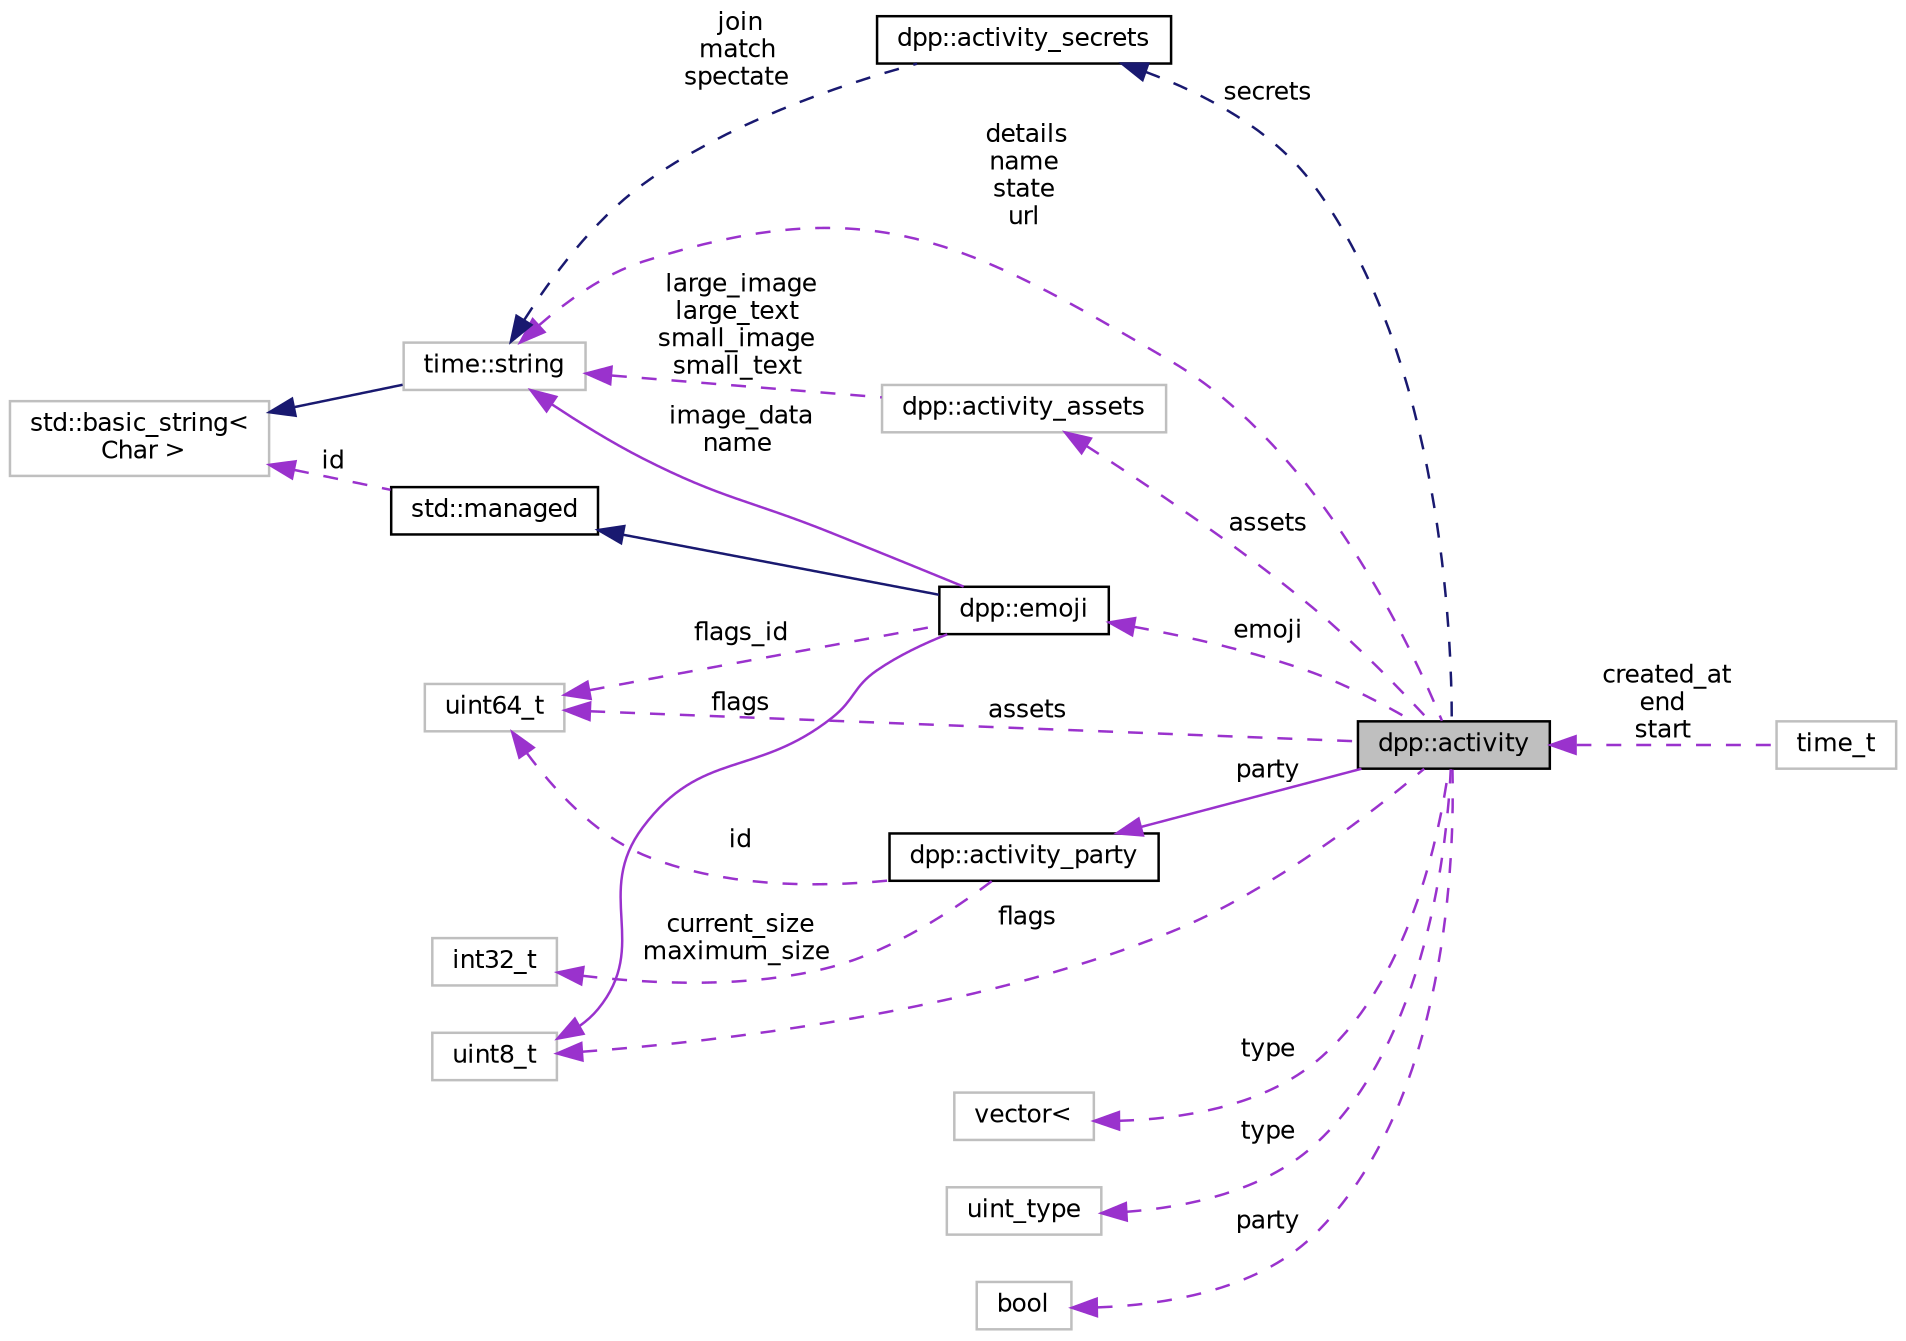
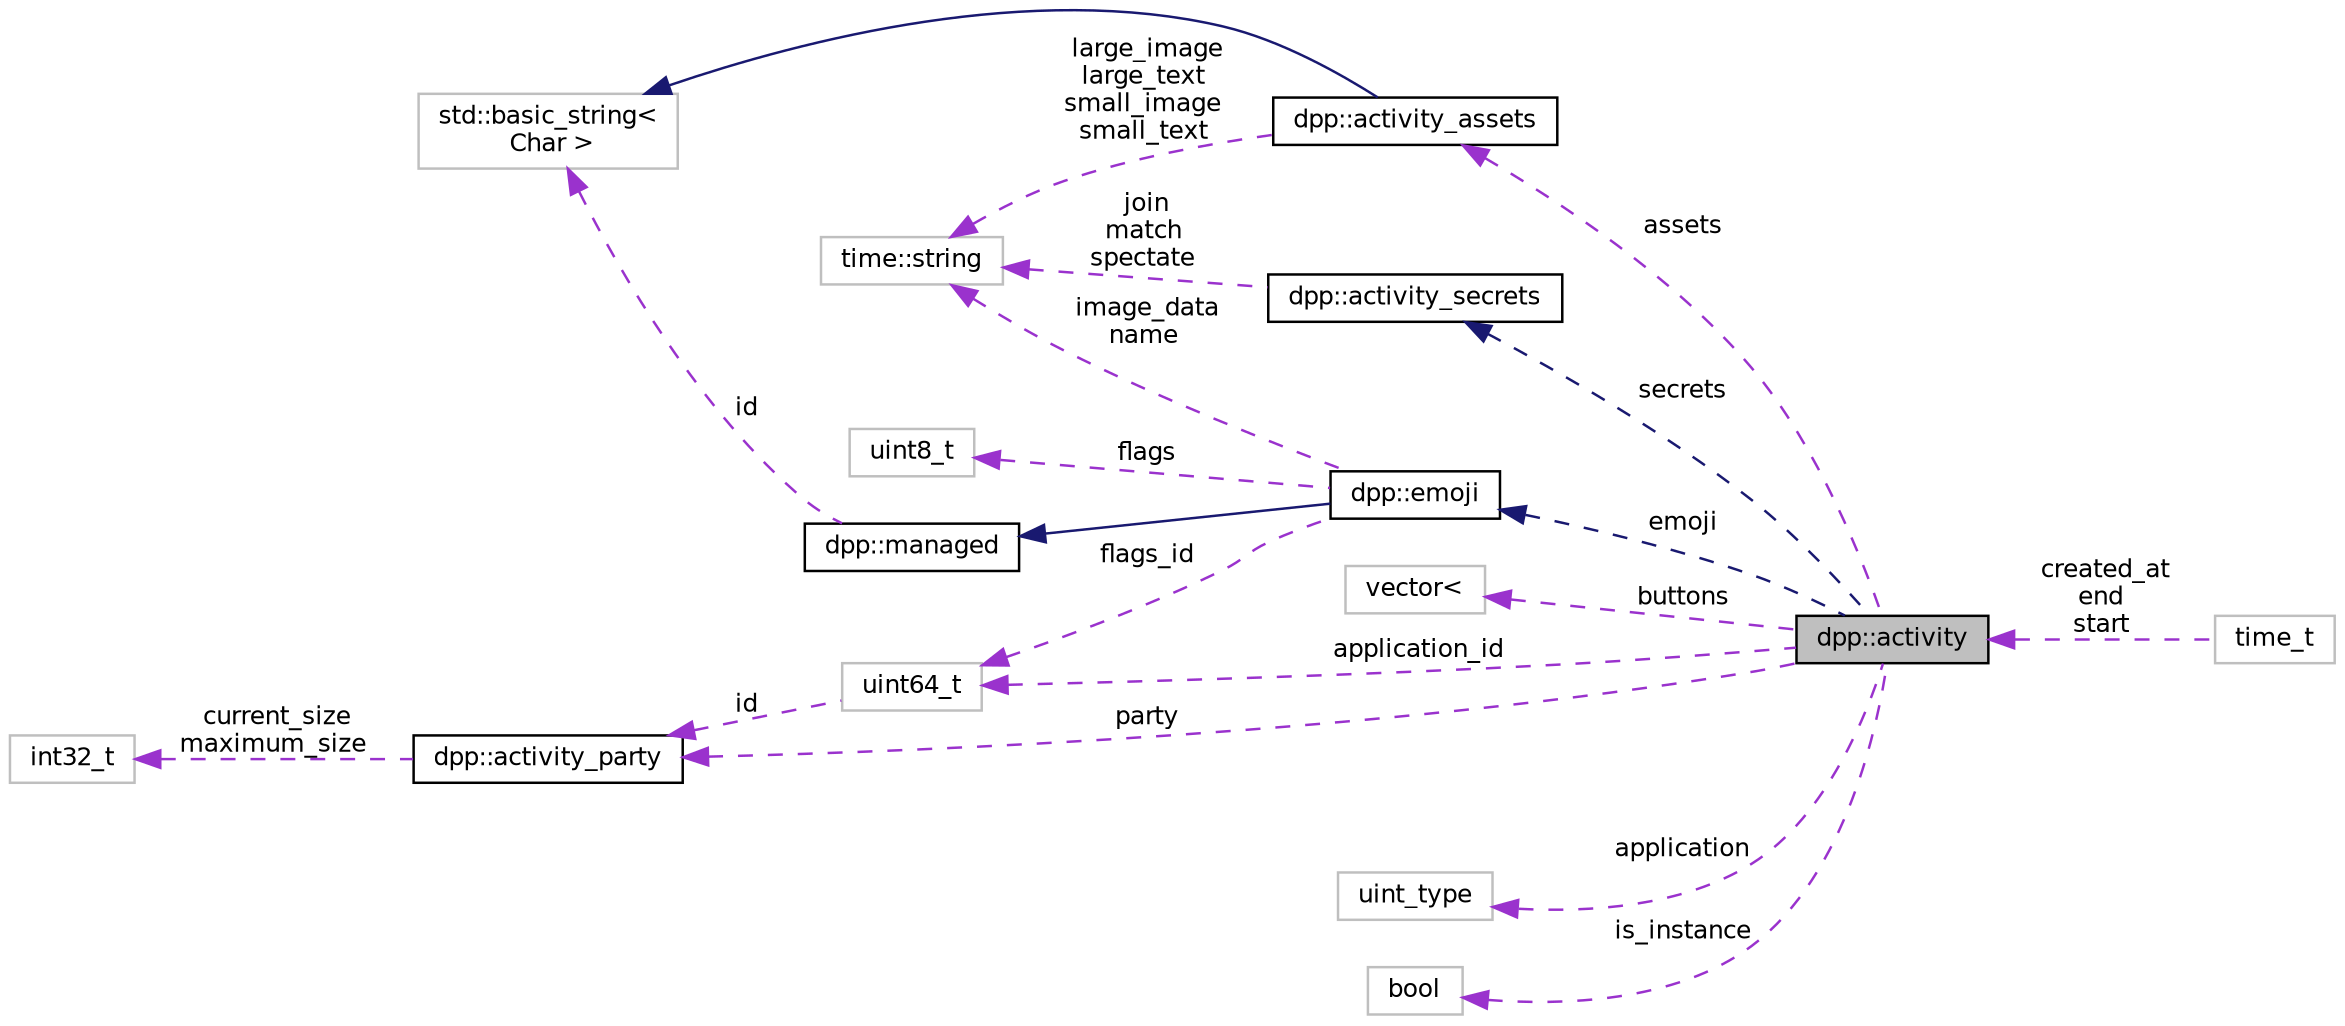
(693, 152) -> (1148, 278)
(1072, 305) -> none
(349, 396) -> (1028, 12)
(1024, 409) -> (1415, 121)
(753, 504) -> (1156, 394)
(495, 511) -> (912, 547)
(1278, 661) -> (1688, 555)
(1024, 711) -> (1415, 651)
(699, 779) -> (1165, 474)
(1251, 798) -> (1254, 729)
(688, 869) -> (768, 715)
(1028, 979) -> none
(1265, 1050) -> (1679, 598)
(1265, 1132) -> (1679, 850)
(1265, 1222) -> (1679, 932)
